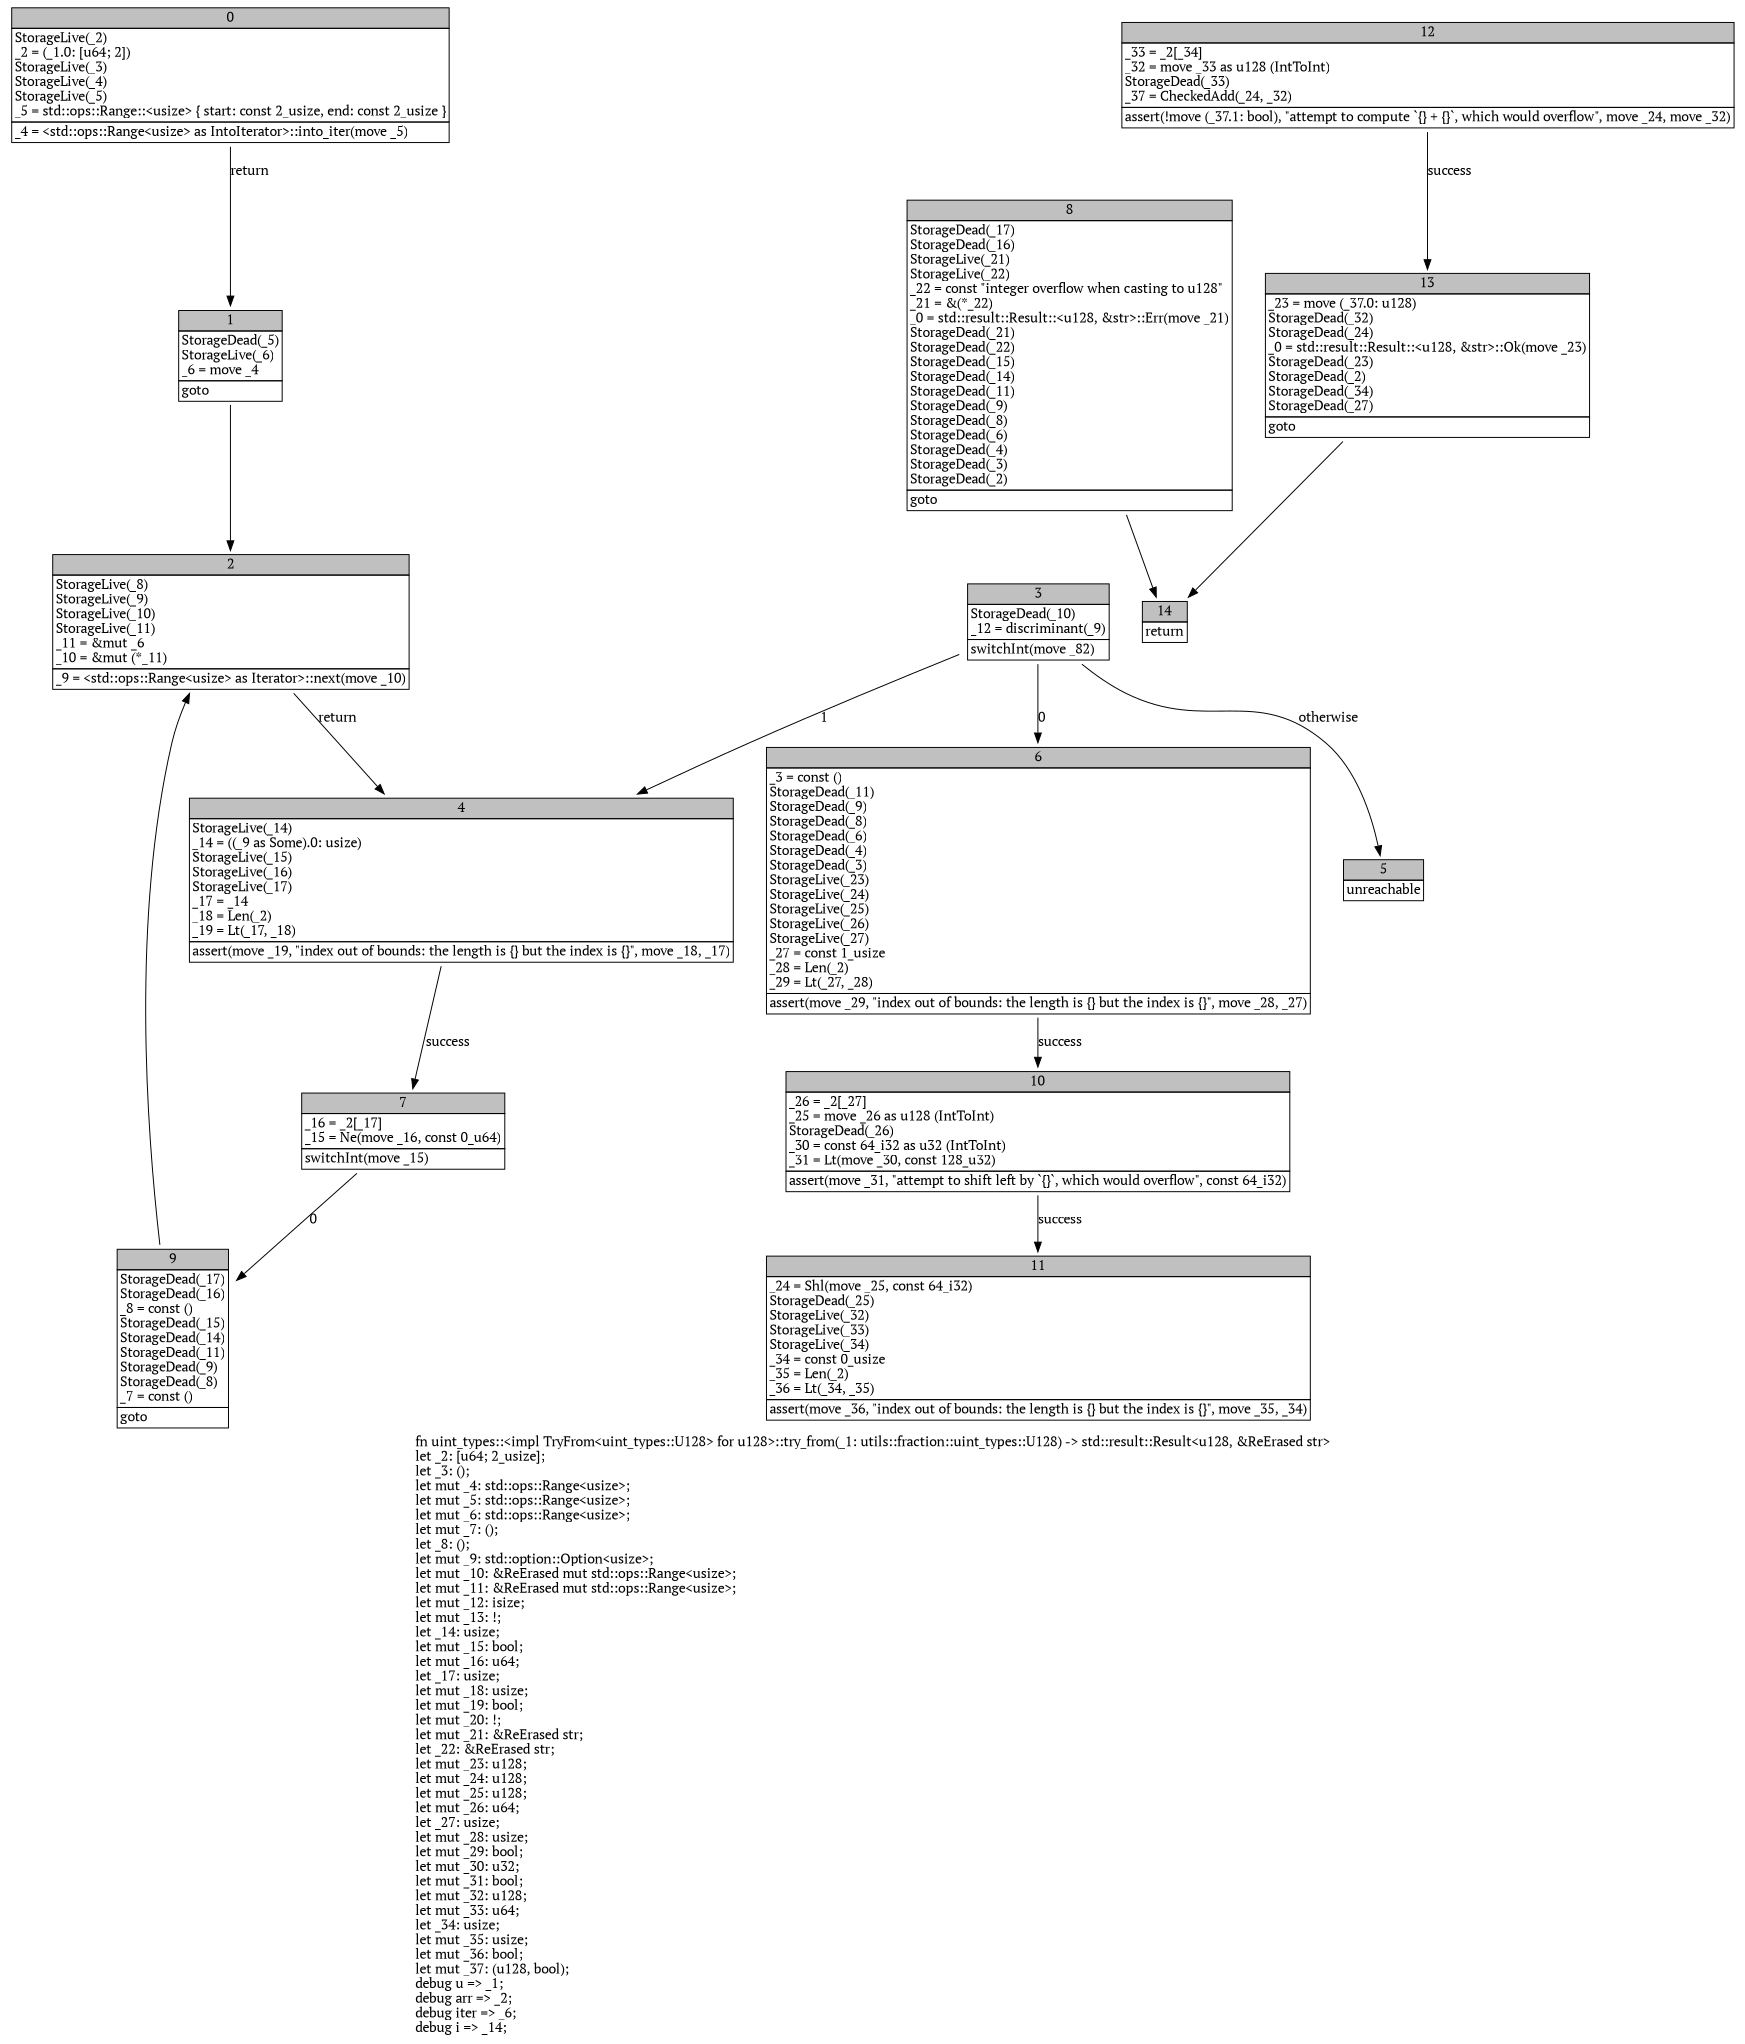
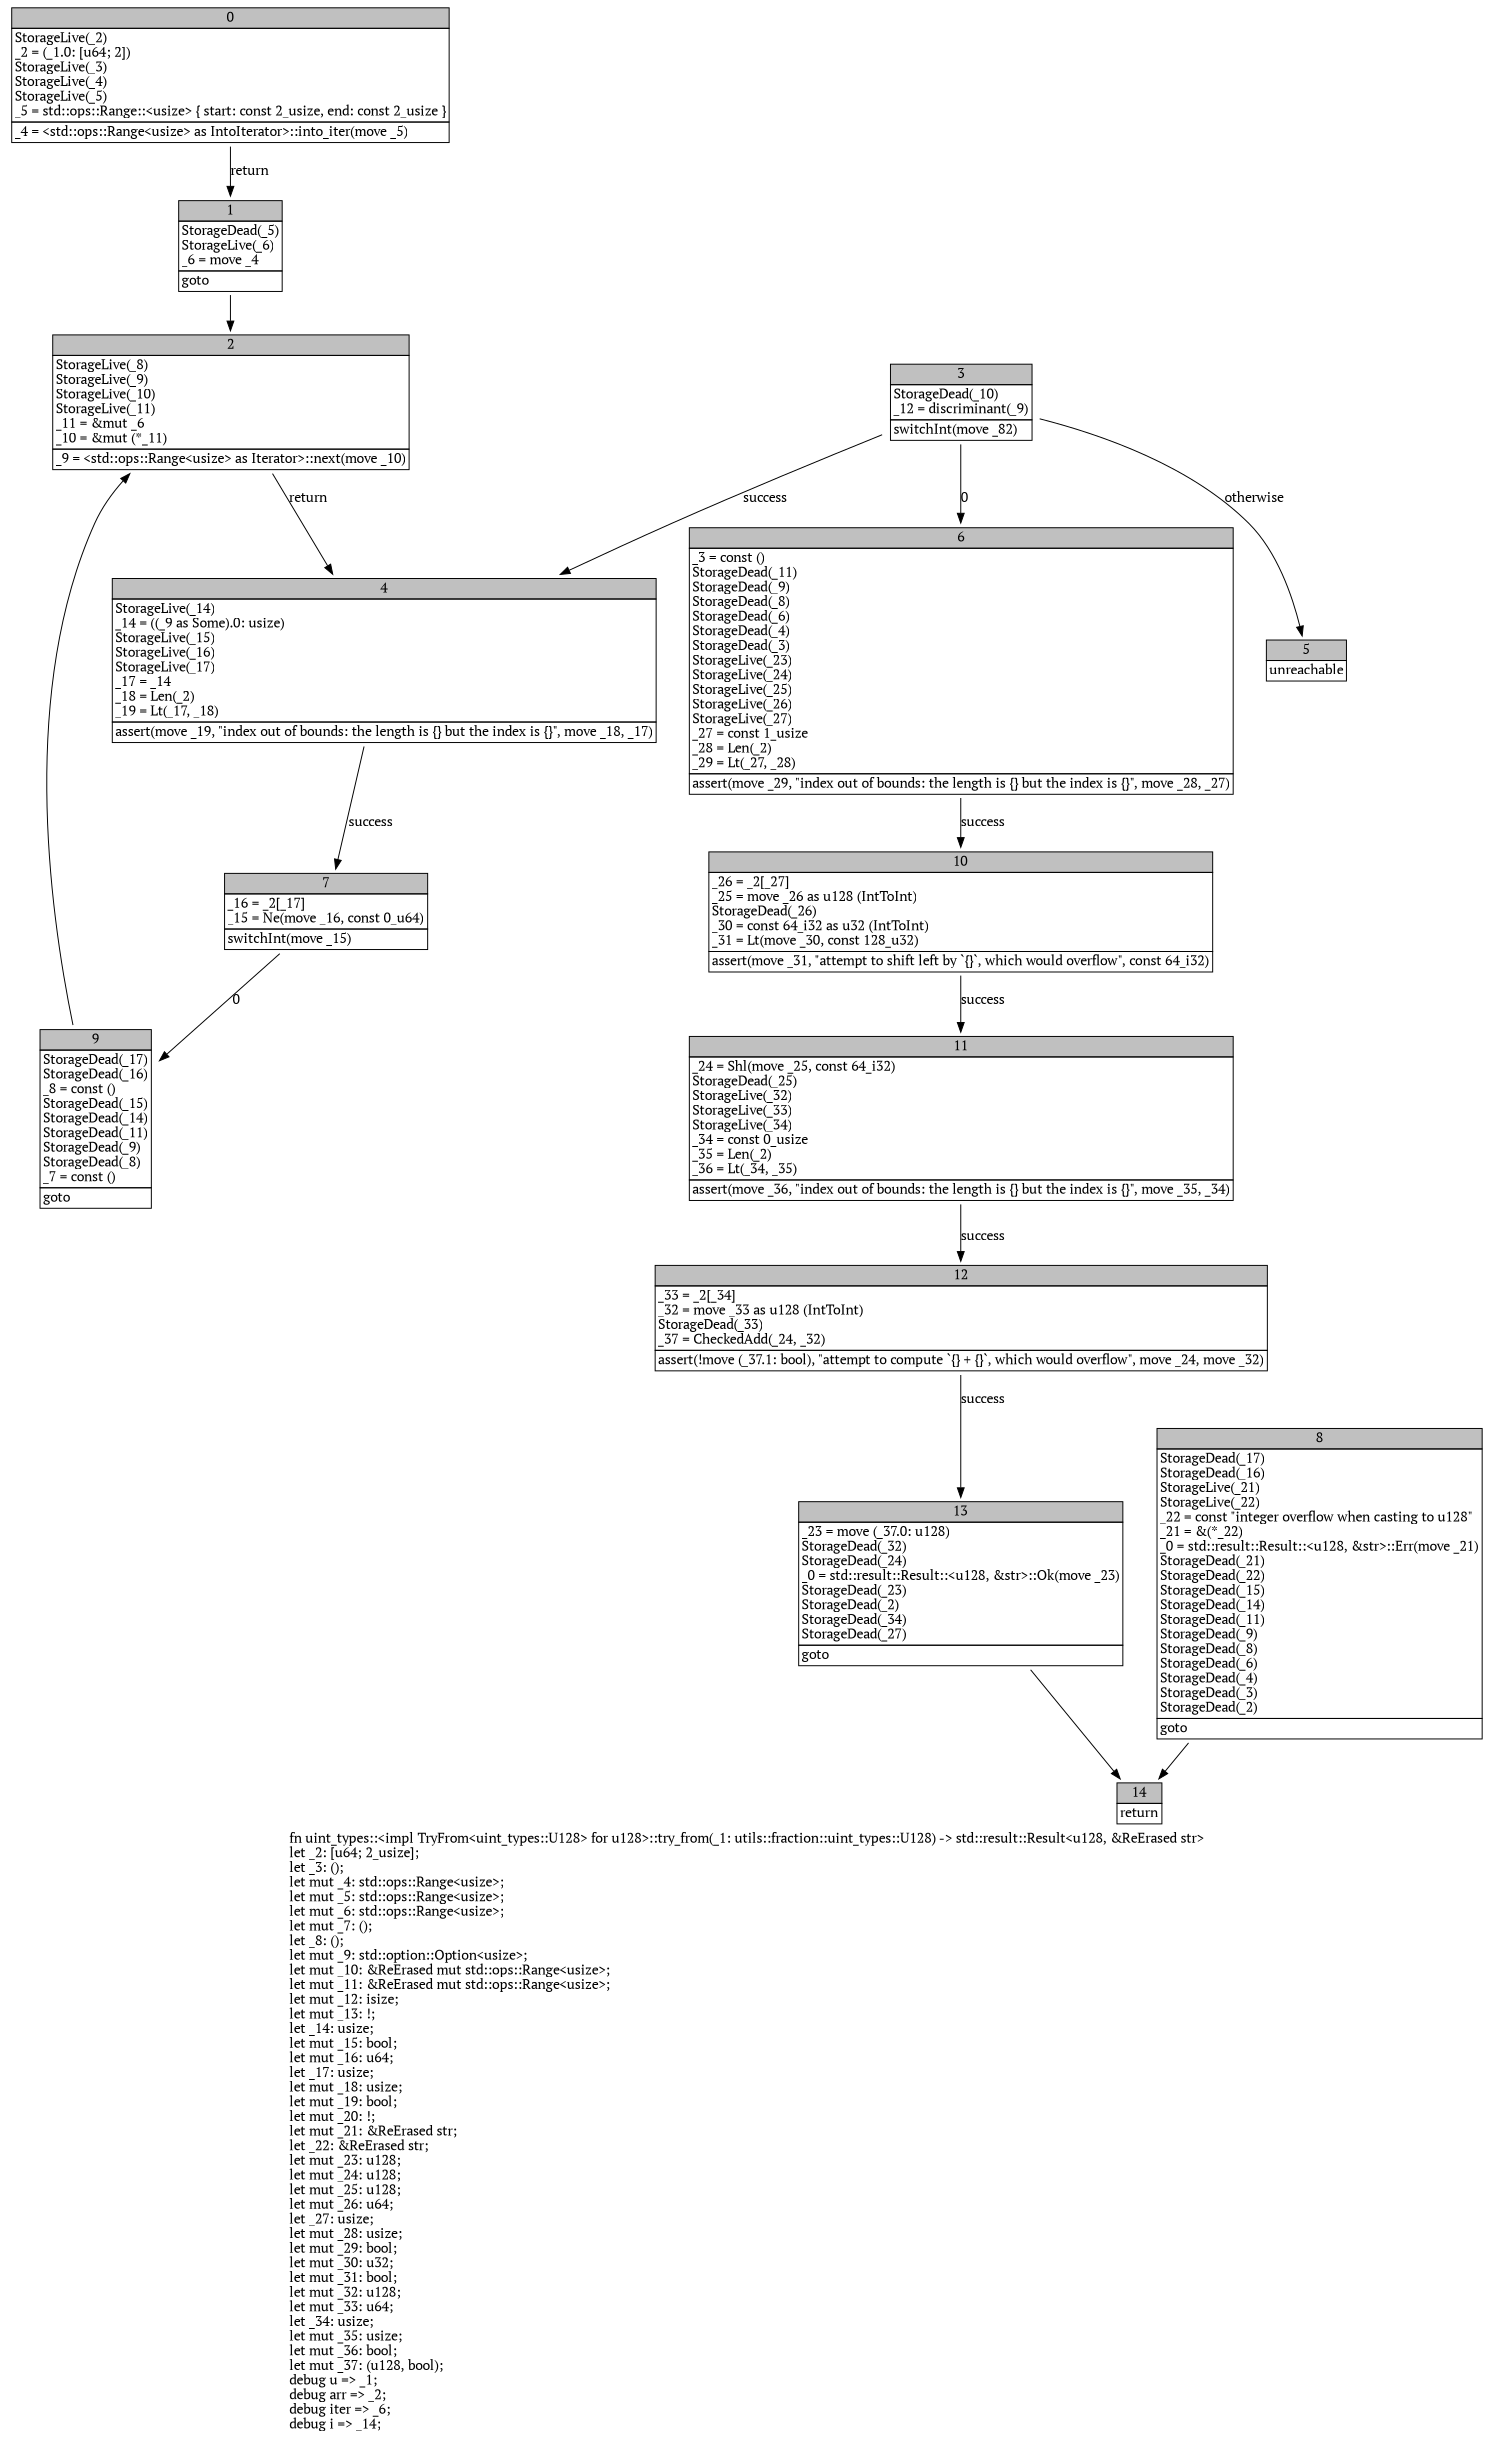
(824, 718) -> (765, 498)
none -> (961, 1228)
